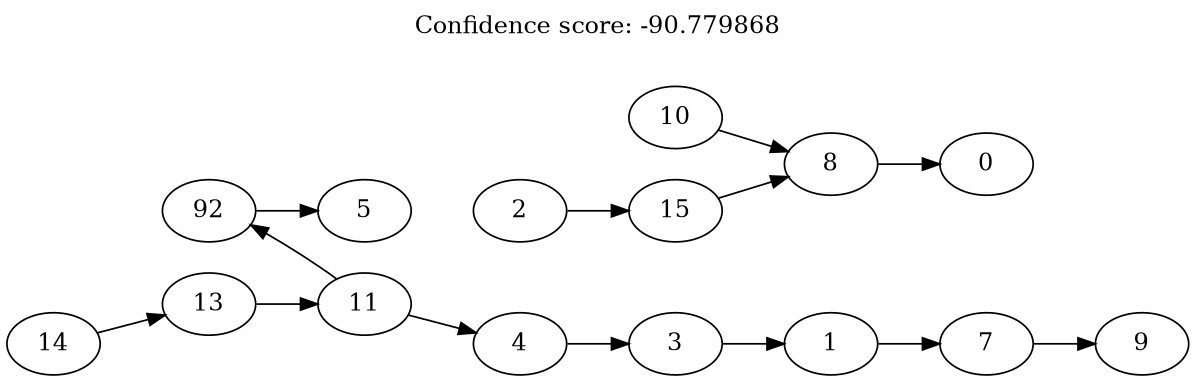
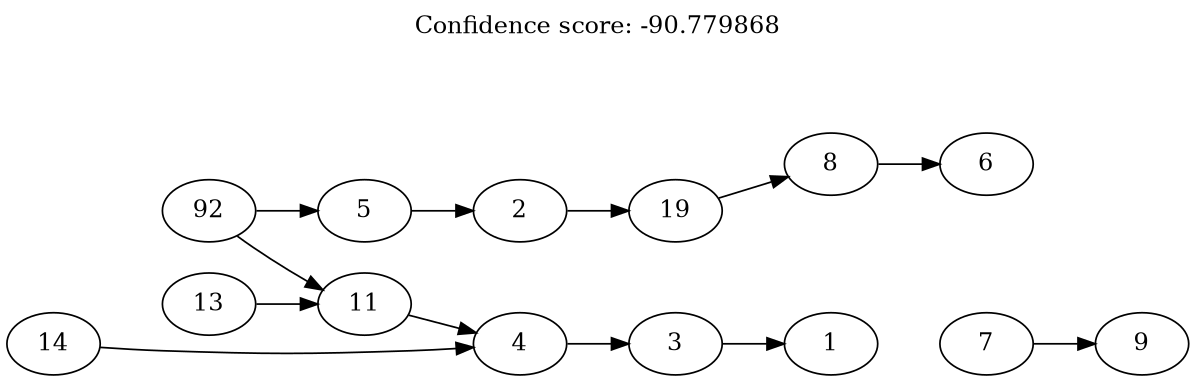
(676, 117) -> none
(987, 164) -> (987, 164)
none -> (434, 211)
(676, 211) -> (676, 211)
(302, 255) -> (272, 260)
(123, 326) -> (278, 353)
(900, 344) -> none
